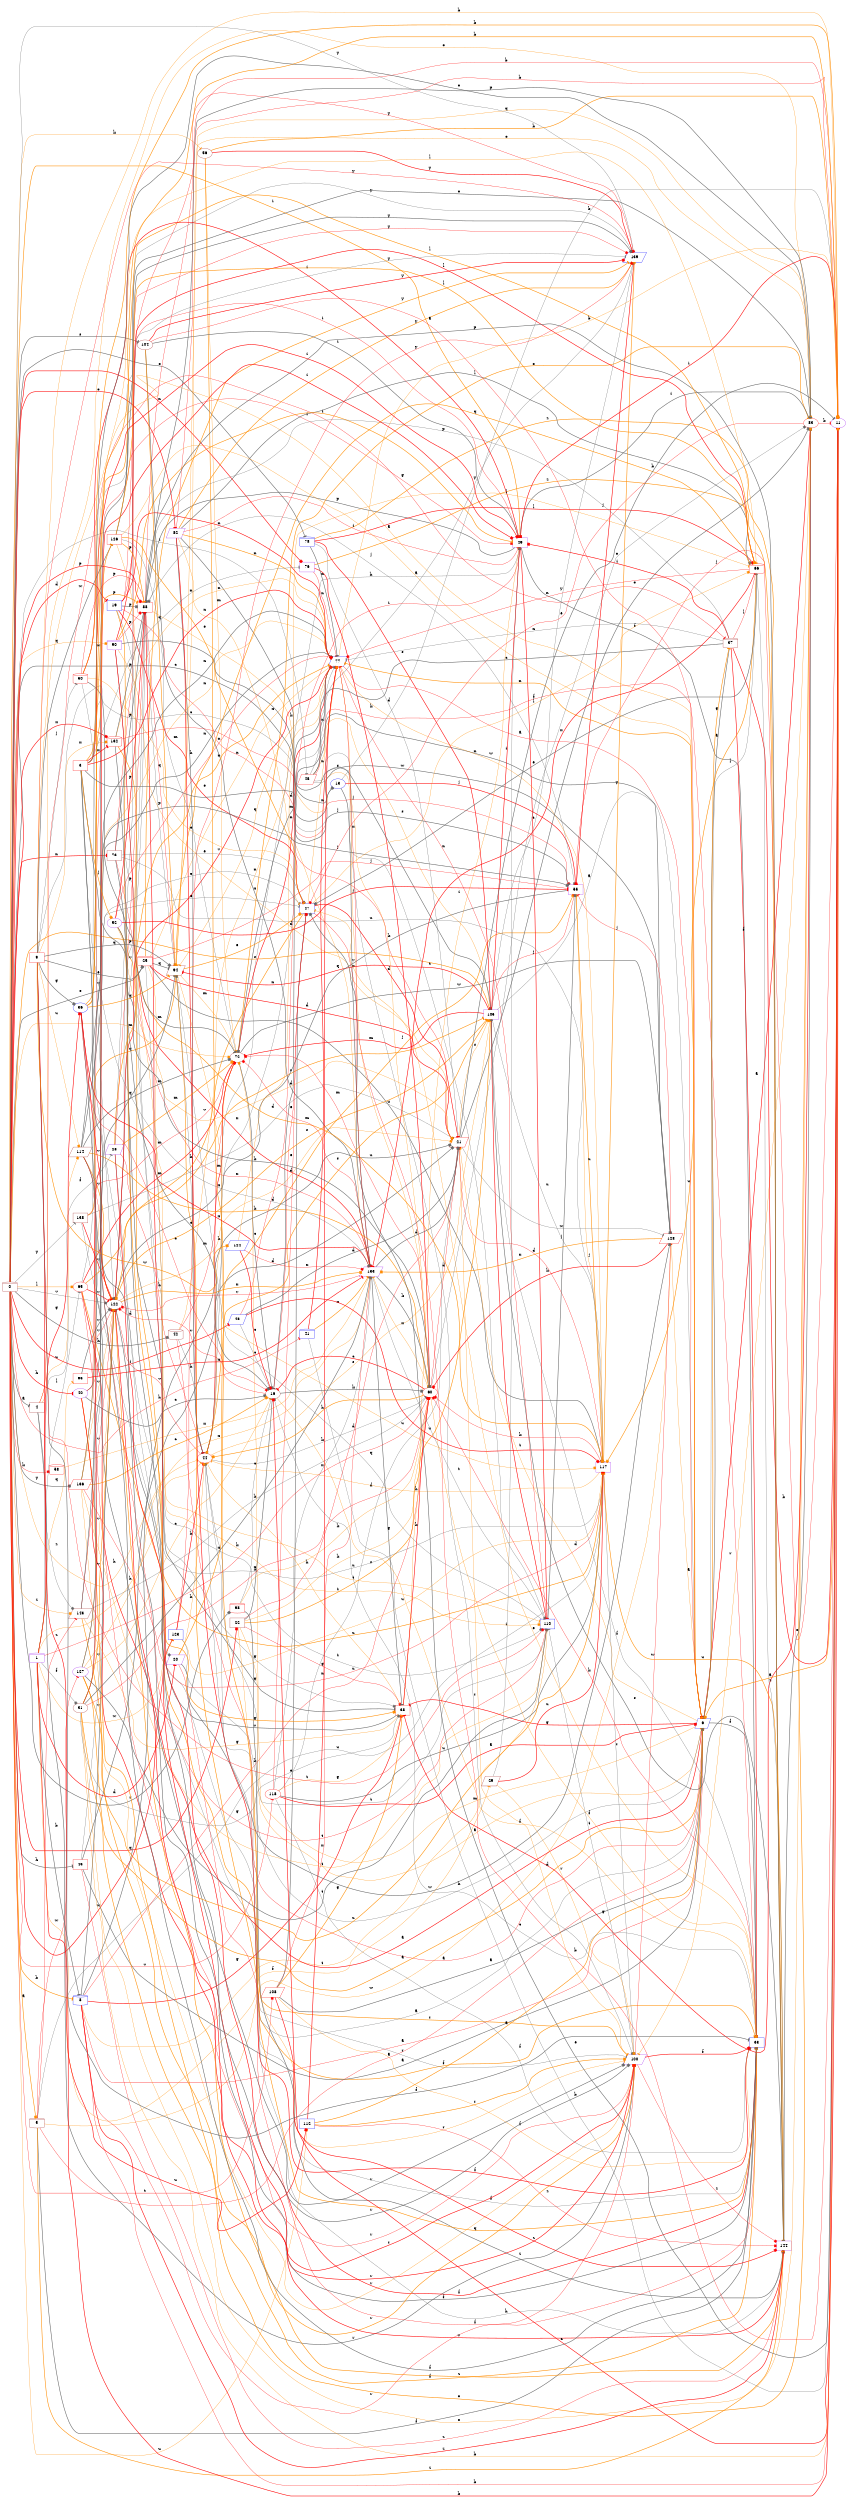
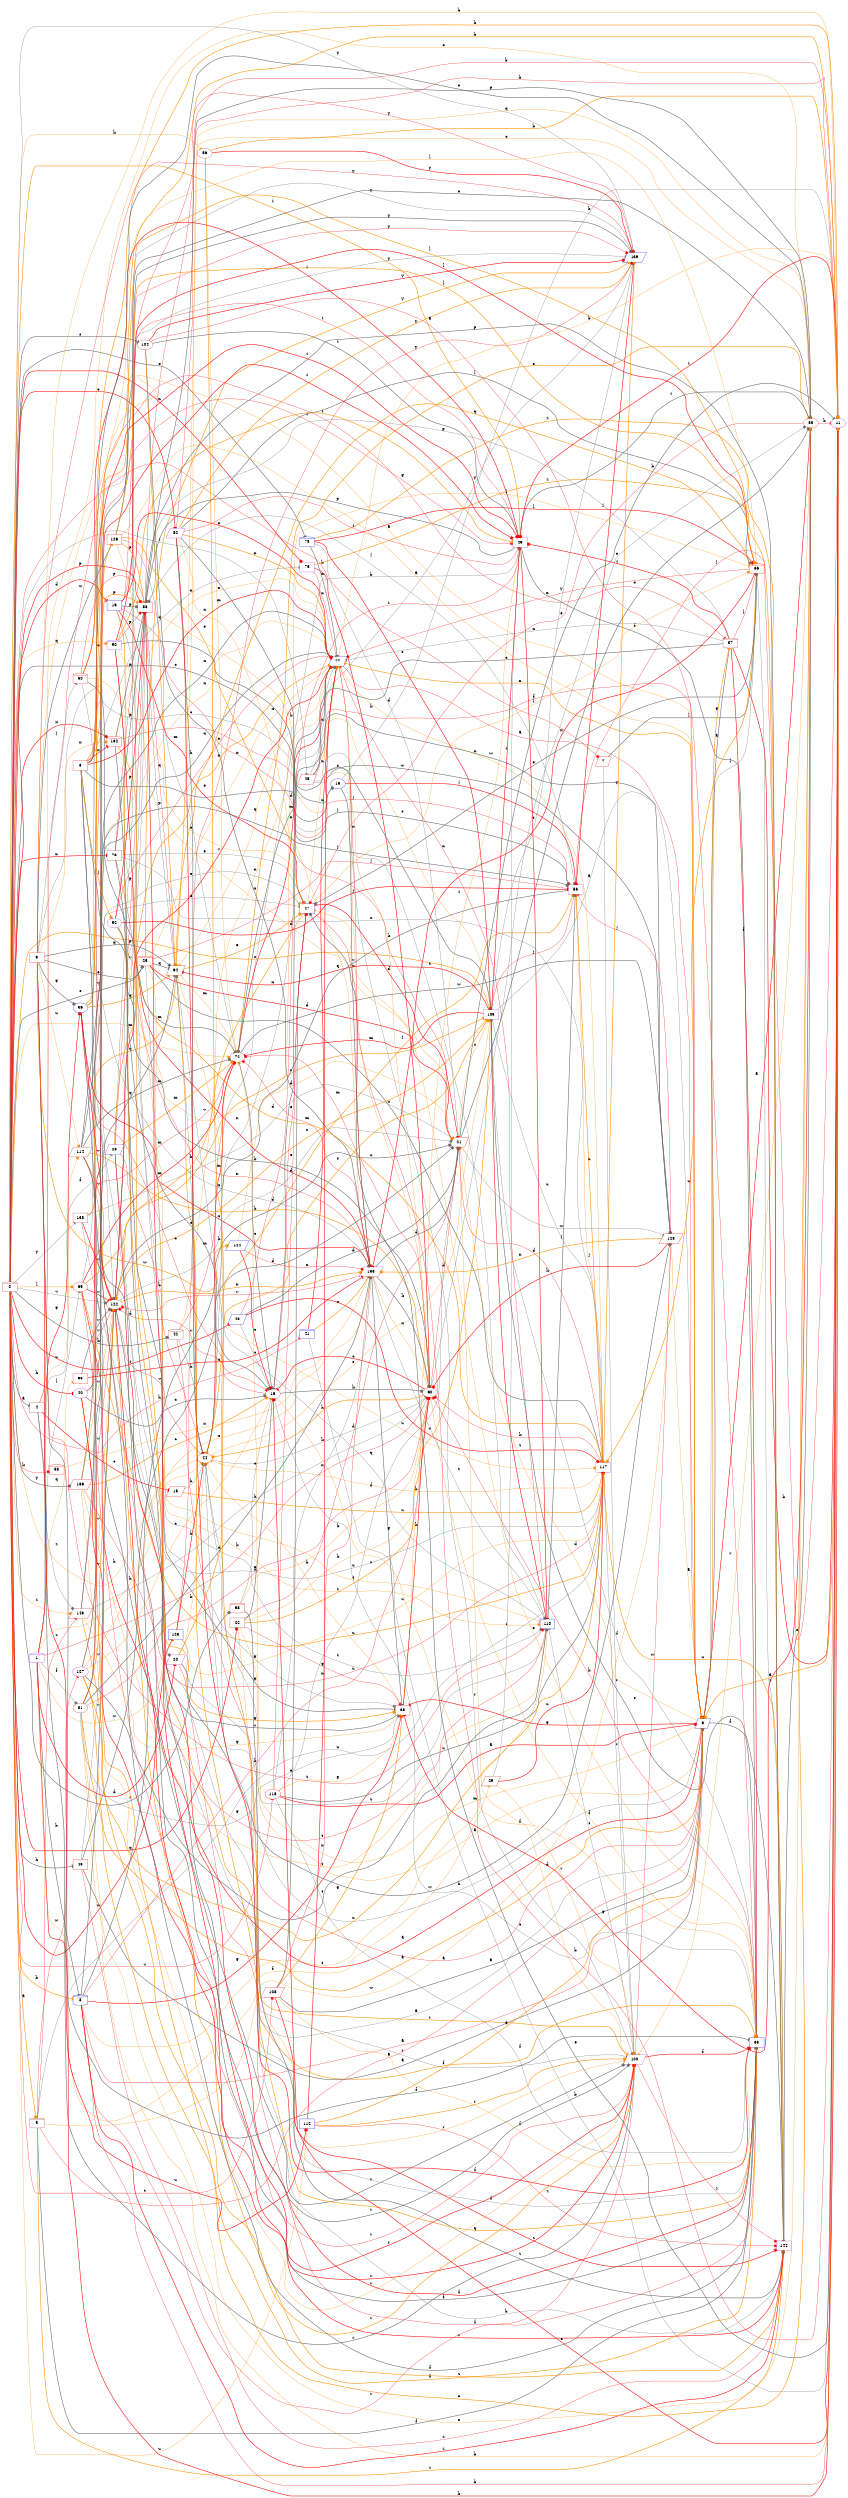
none -> (603, 762)
(276, 1189) -> (276, 1189)
none -> (176, 1492)
